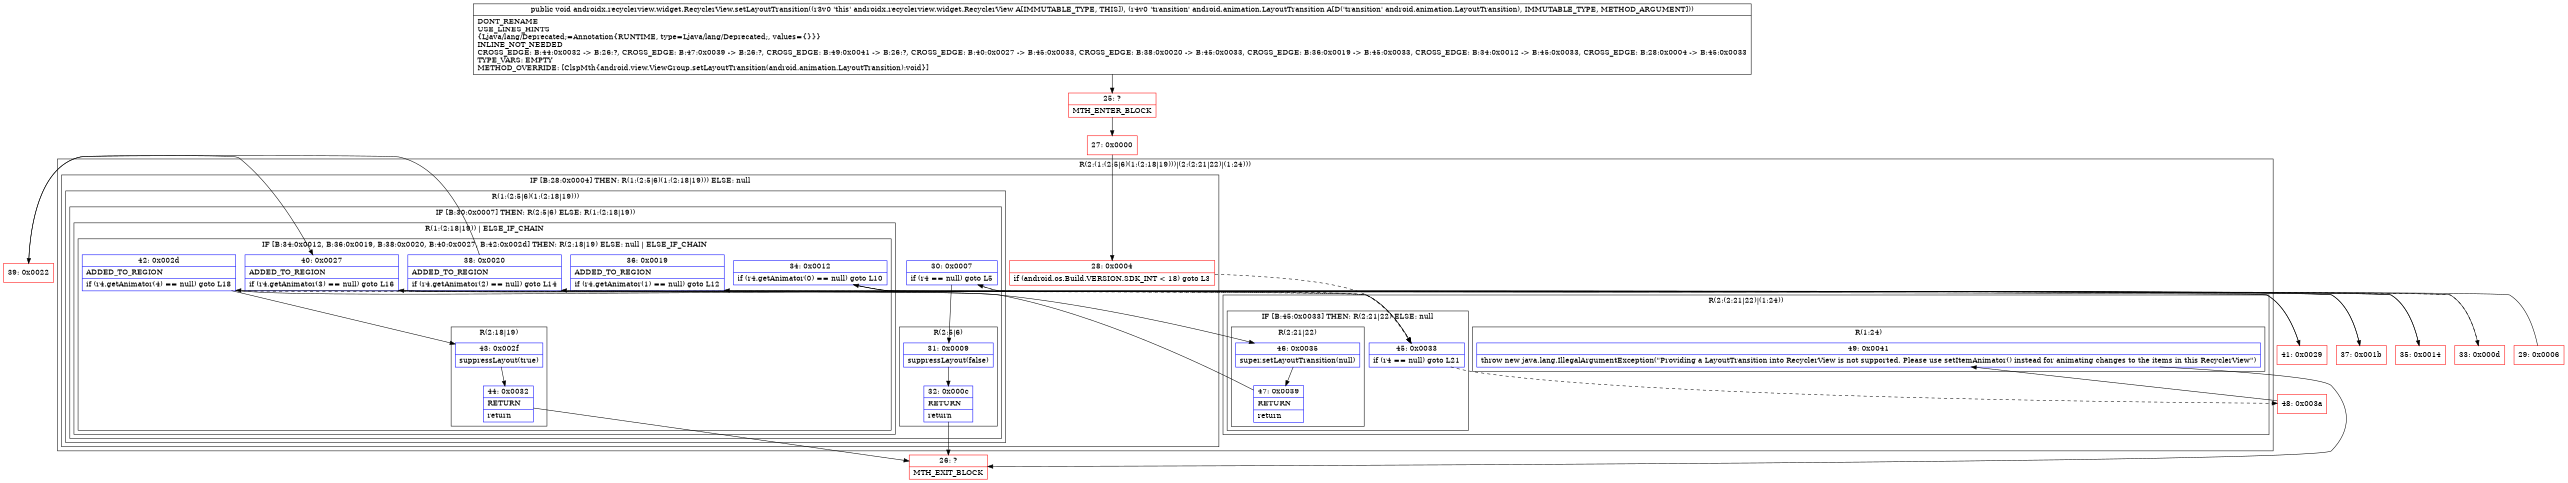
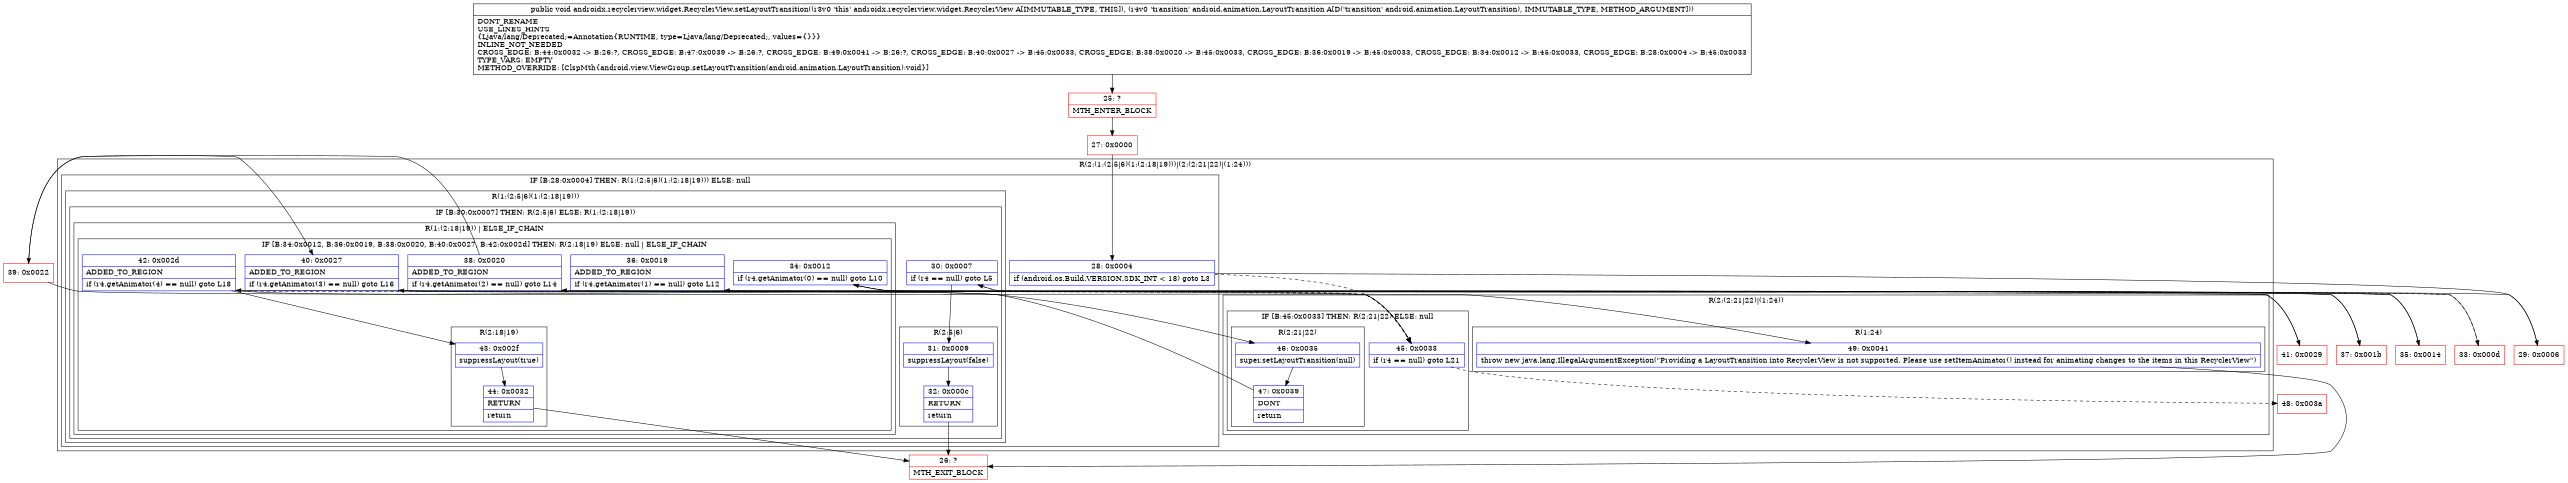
(1112, 273) -> (1112, 273)
none -> (1890, 277)
none -> (1076, 292)
(2127, 384) -> (928, 294)
(1275, 403) -> (1269, 403)
